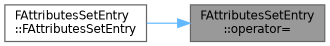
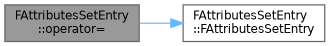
(162, 23) -> (155, 23)
